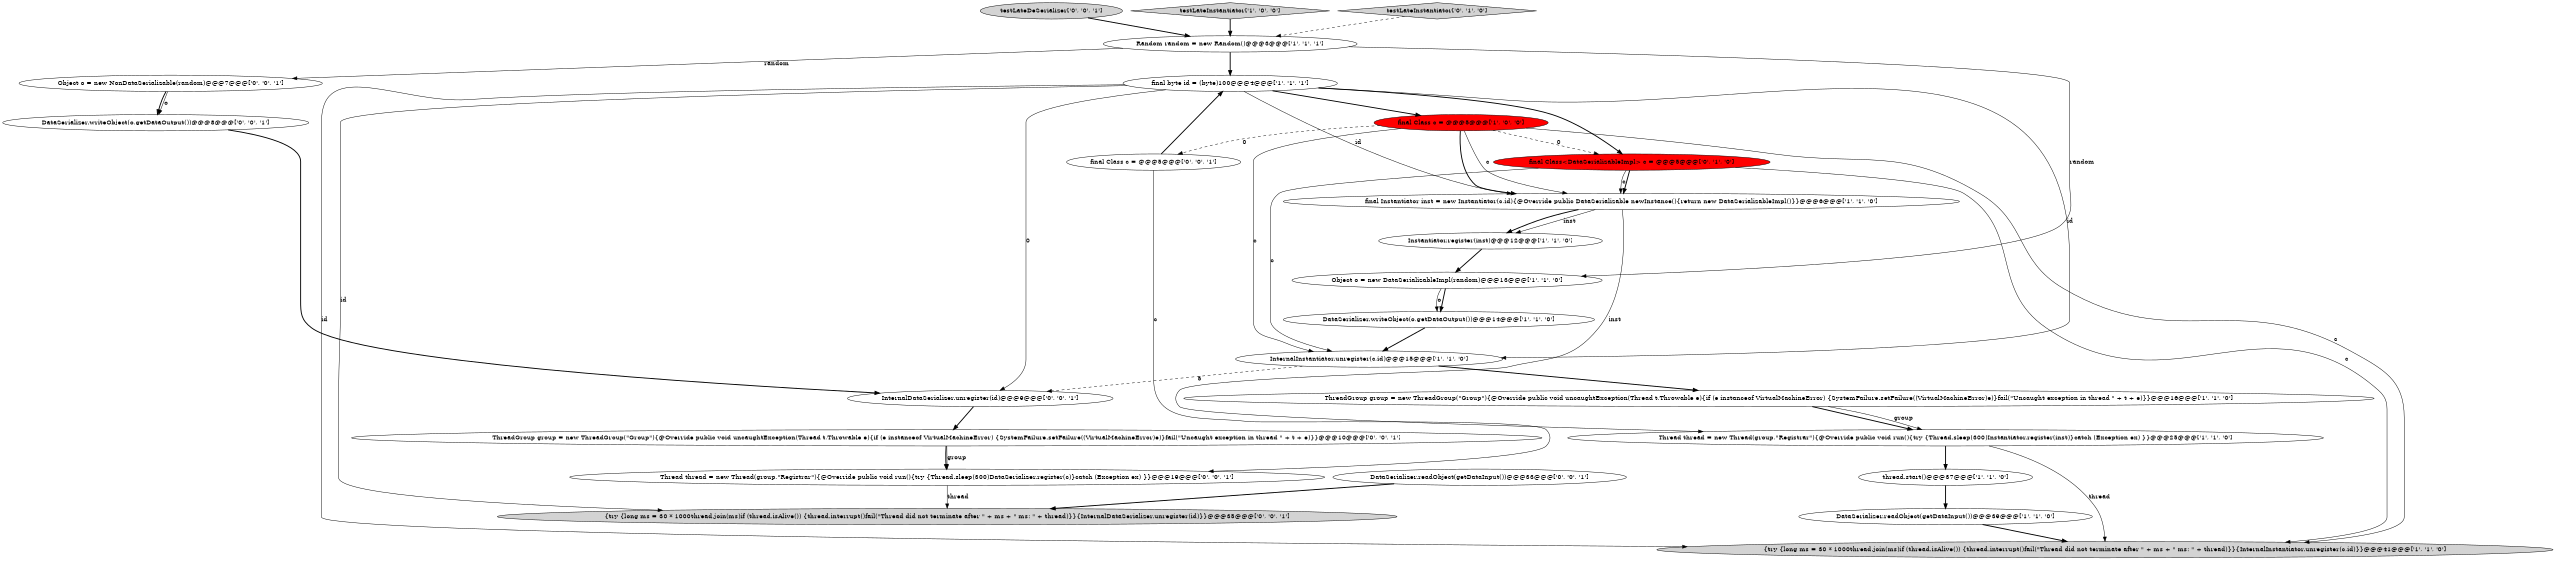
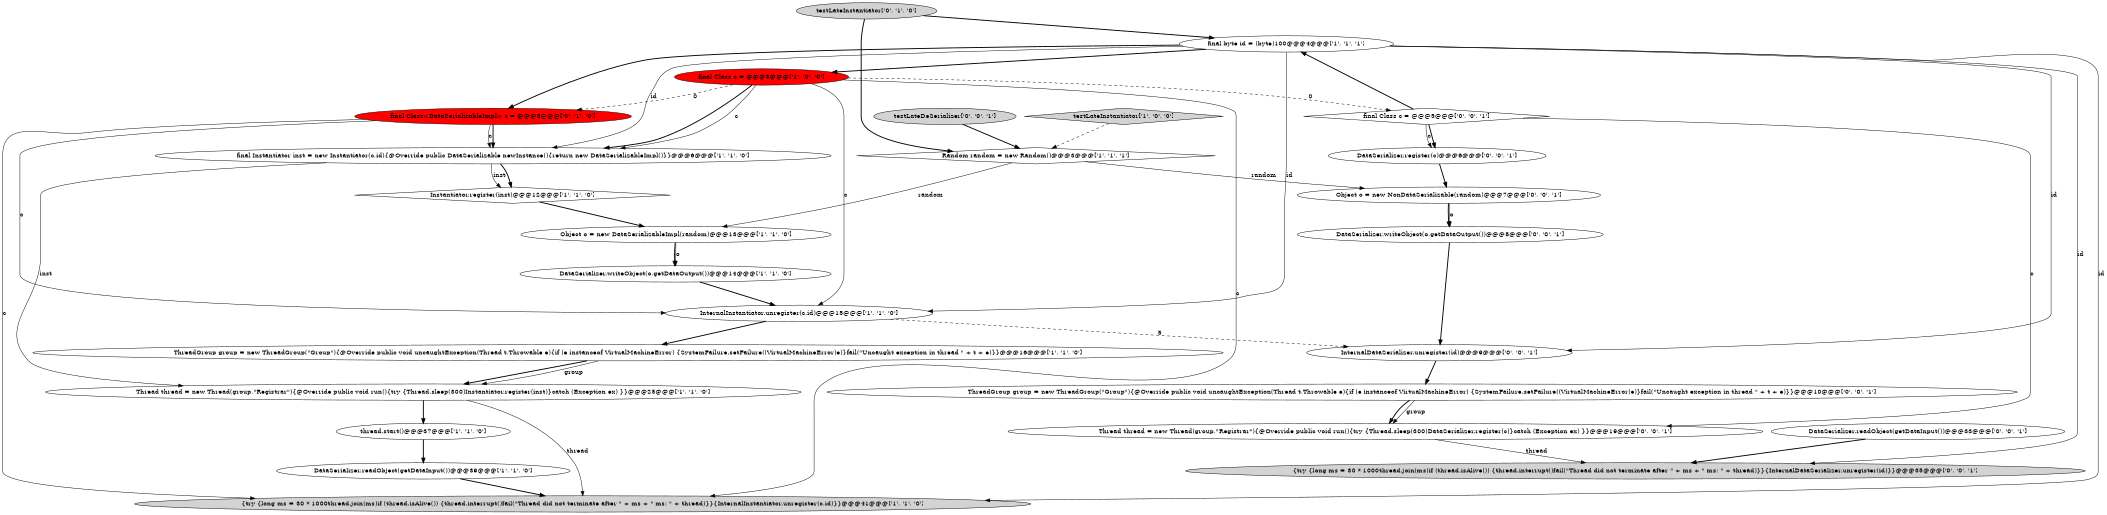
(1437, 11) -> (867, 11)
(1230, 25) -> (1083, 135)
(1343, 26) -> (861, 117)
(1230, 44) -> (1036, 156)
(1230, 61) -> (1066, 27)
none -> (1437, 156)
(1154, 162) -> (1427, 116)
(1028, 241) -> (2054, 195)
(1491, 241) -> (513, 195)
